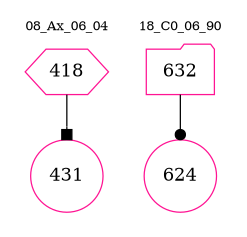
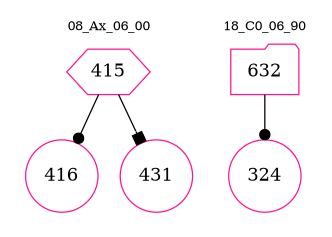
(67, 27) -> (109, 27)
(67, 72) -> (108, 72)
none -> (62, 176)
(180, 176) -> (265, 176)
